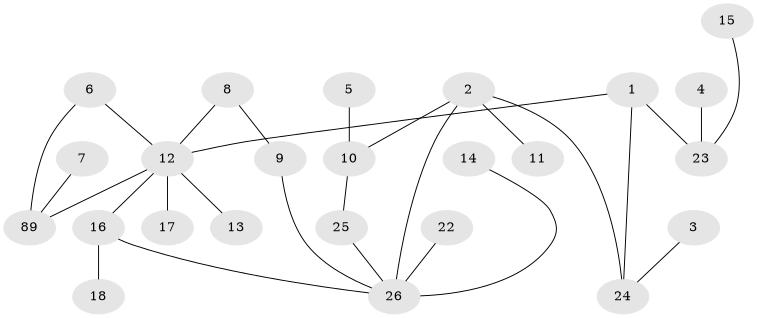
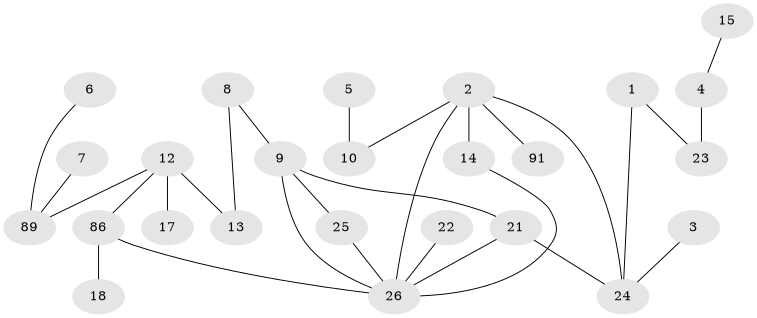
(739, 94) -> (714, 55)
(399, 121) -> none
(129, 124) -> none
(198, 124) -> (232, 159)
none -> (469, 124)
(538, 159) -> (538, 159)
(345, 193) -> (311, 193)
(99, 228) -> (99, 228)
none -> (516, 228)
